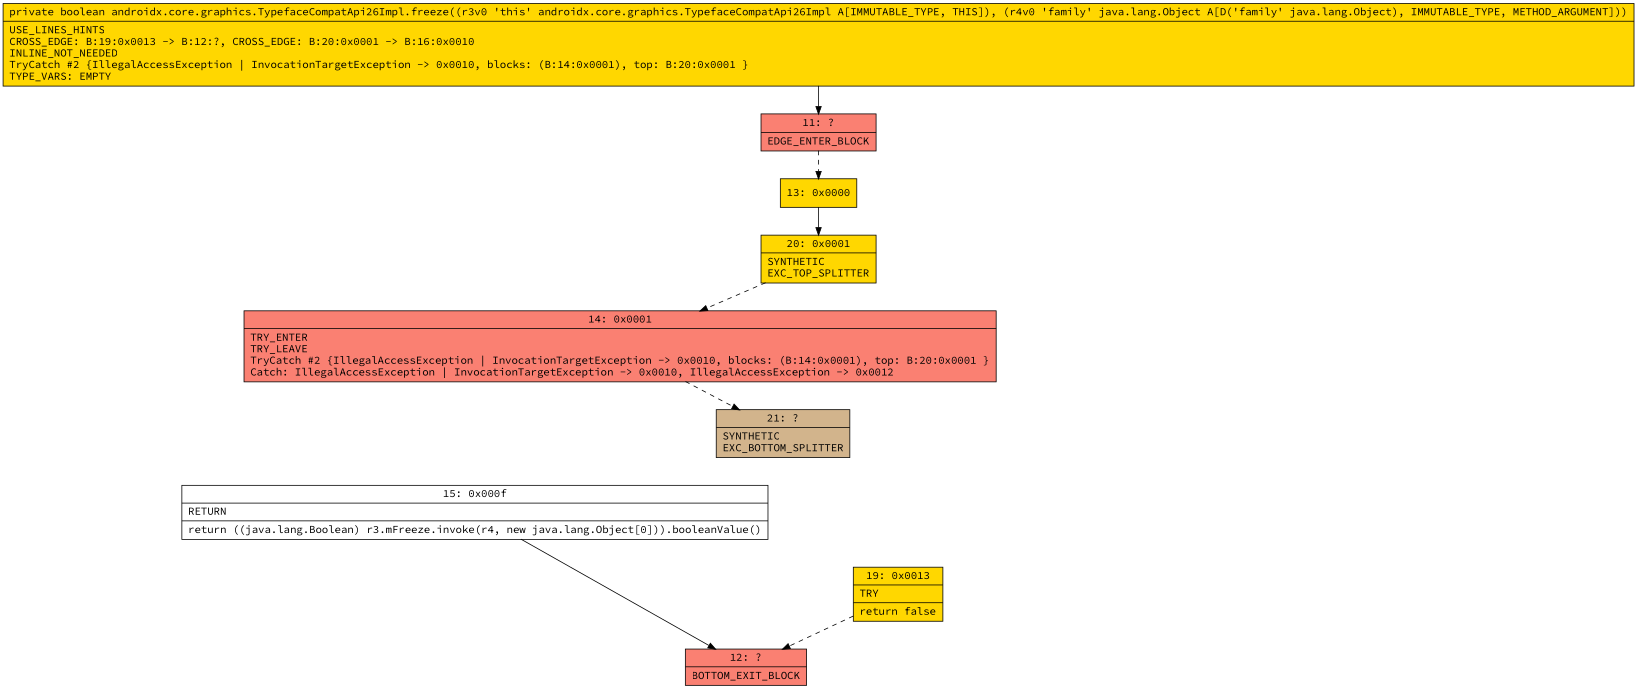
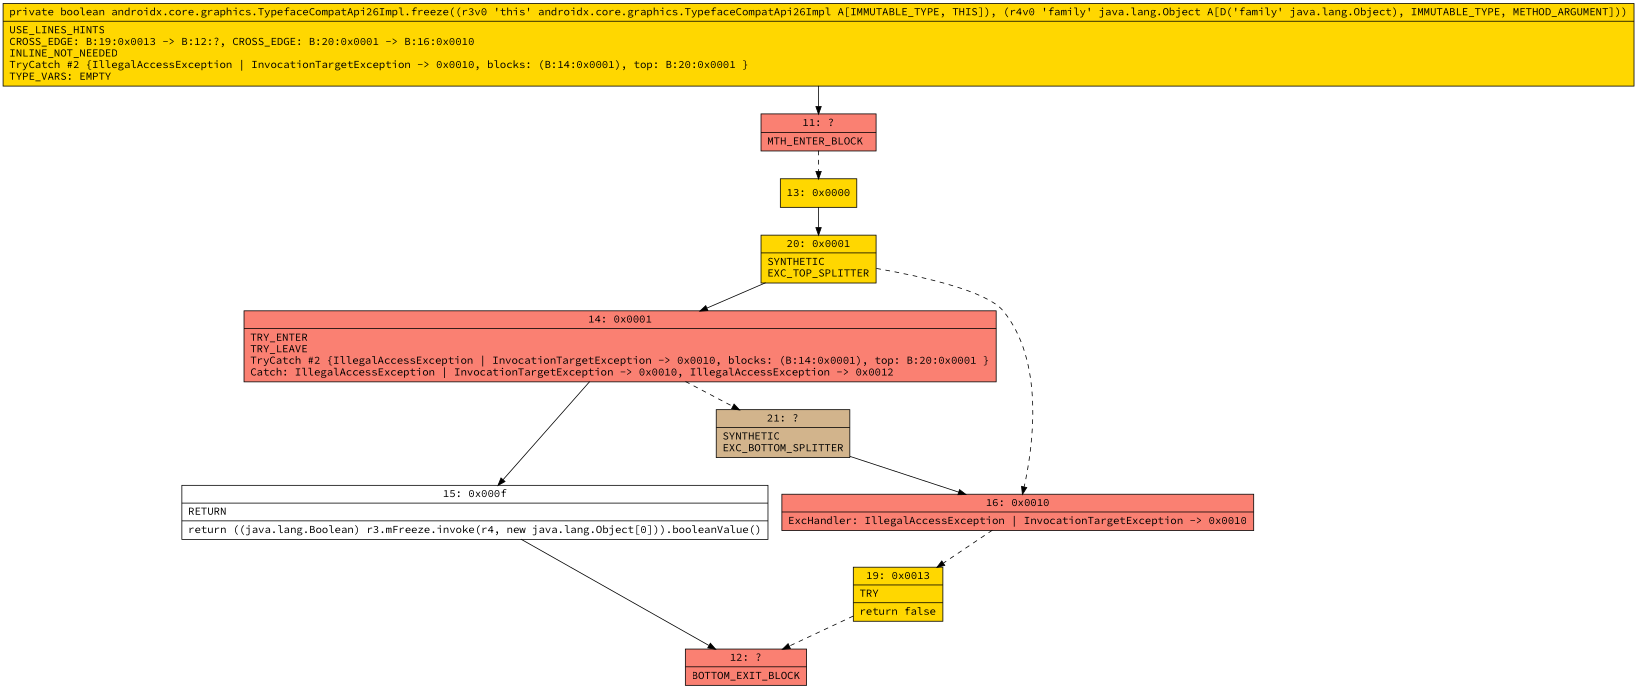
(819, 141) -> (815, 141)
(736, 295) -> (736, 295)
none -> (546, 431)
none -> (1018, 512)
